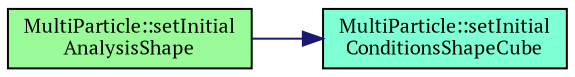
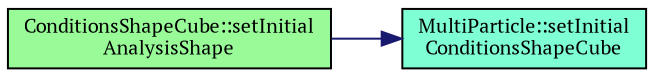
(130, 39) -> (169, 39)
